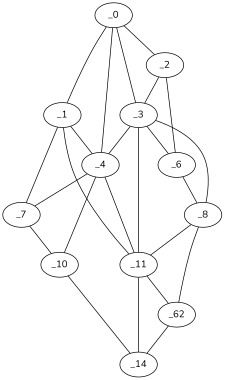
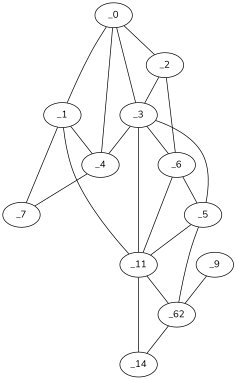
(120, 215) -> (158, 215)
(203, 215) -> (203, 215)
(60, 265) -> none
none -> (215, 265)
